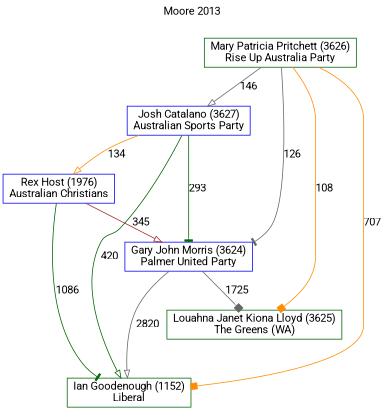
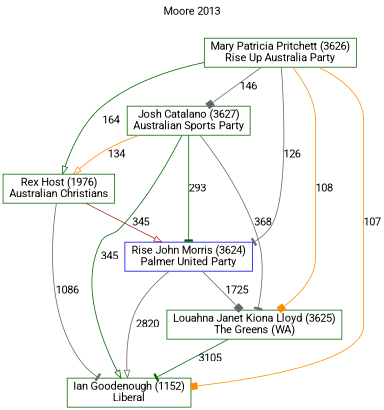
(238, 84) -> (238, 84)
none -> (119, 95)
(189, 121) -> (189, 121)
(59, 189) -> (59, 189)
none -> (249, 215)
(372, 223) -> (372, 223)
(110, 257) -> (110, 257)
(189, 257) -> (189, 257)
(56, 295) -> (56, 295)
none -> (194, 358)
